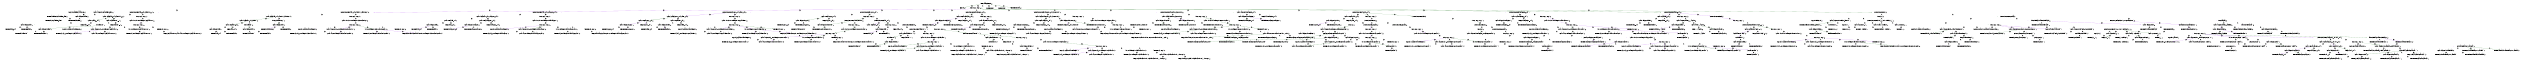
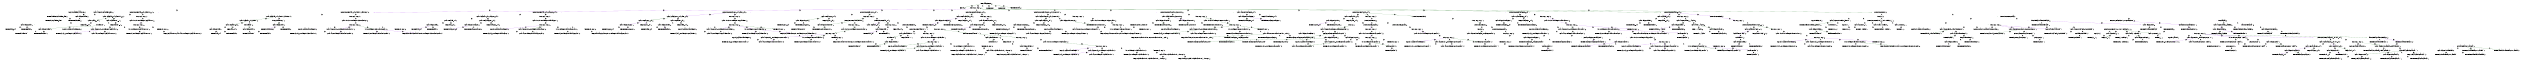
(1068, 25) -> none
